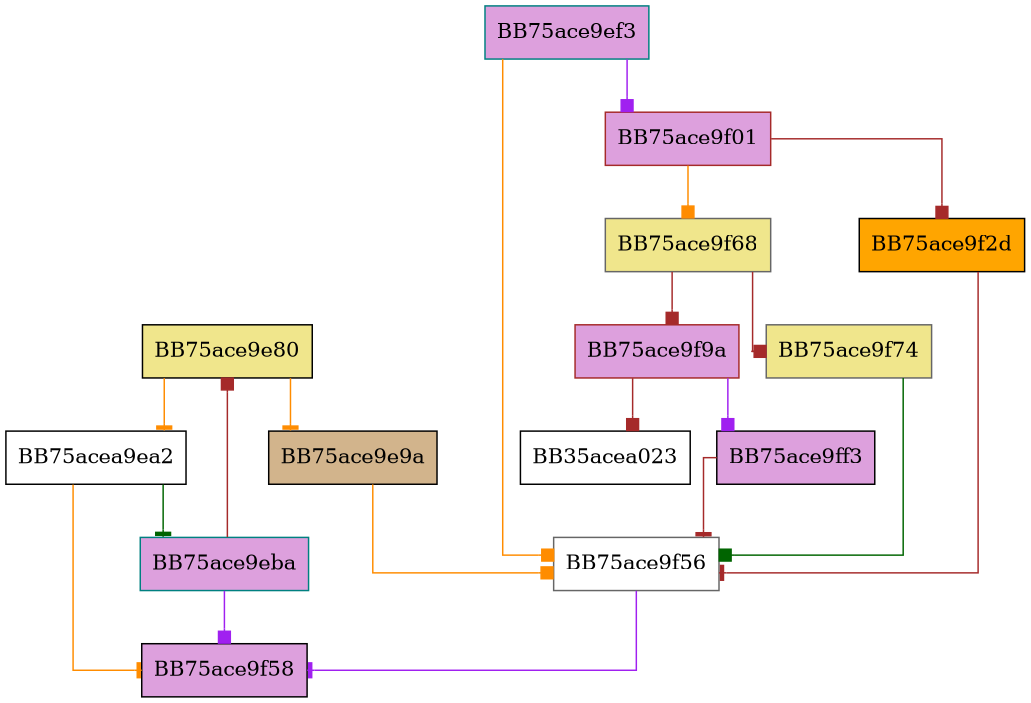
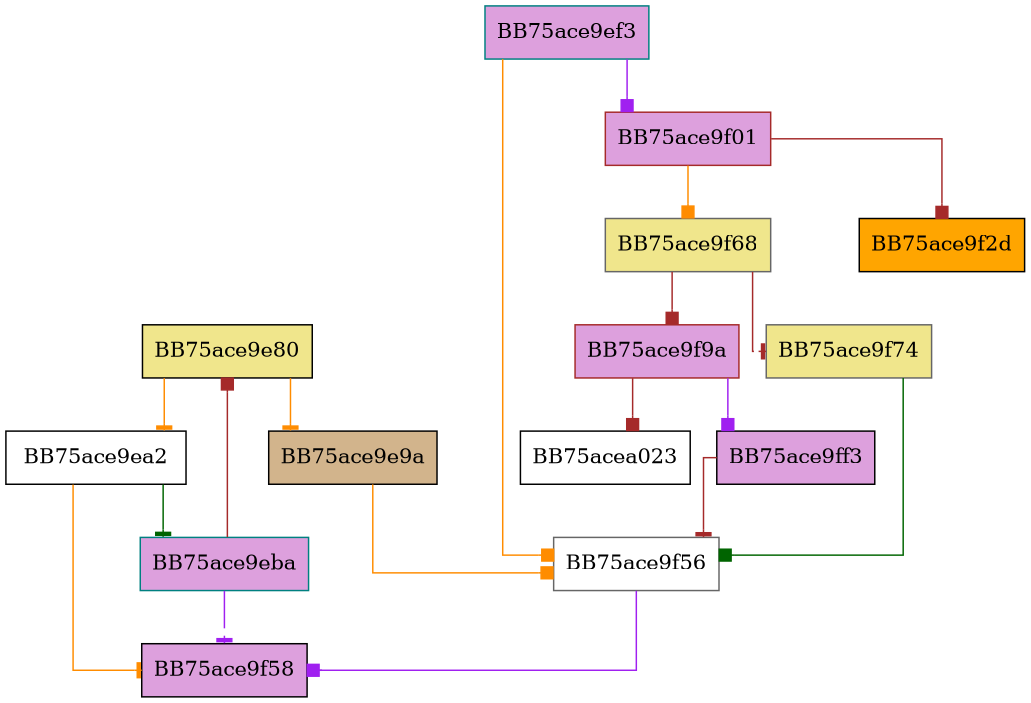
(753, 312) -> (753, 312)
(96, 458) -> (96, 458)
(605, 458) -> (605, 458)
(978, 548) -> none
(224, 610) -> (224, 610)
(515, 670) -> (515, 670)
